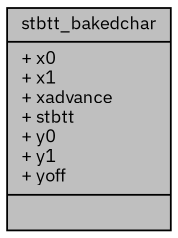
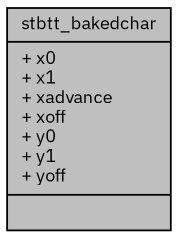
(49, 117) -> (44, 117)
